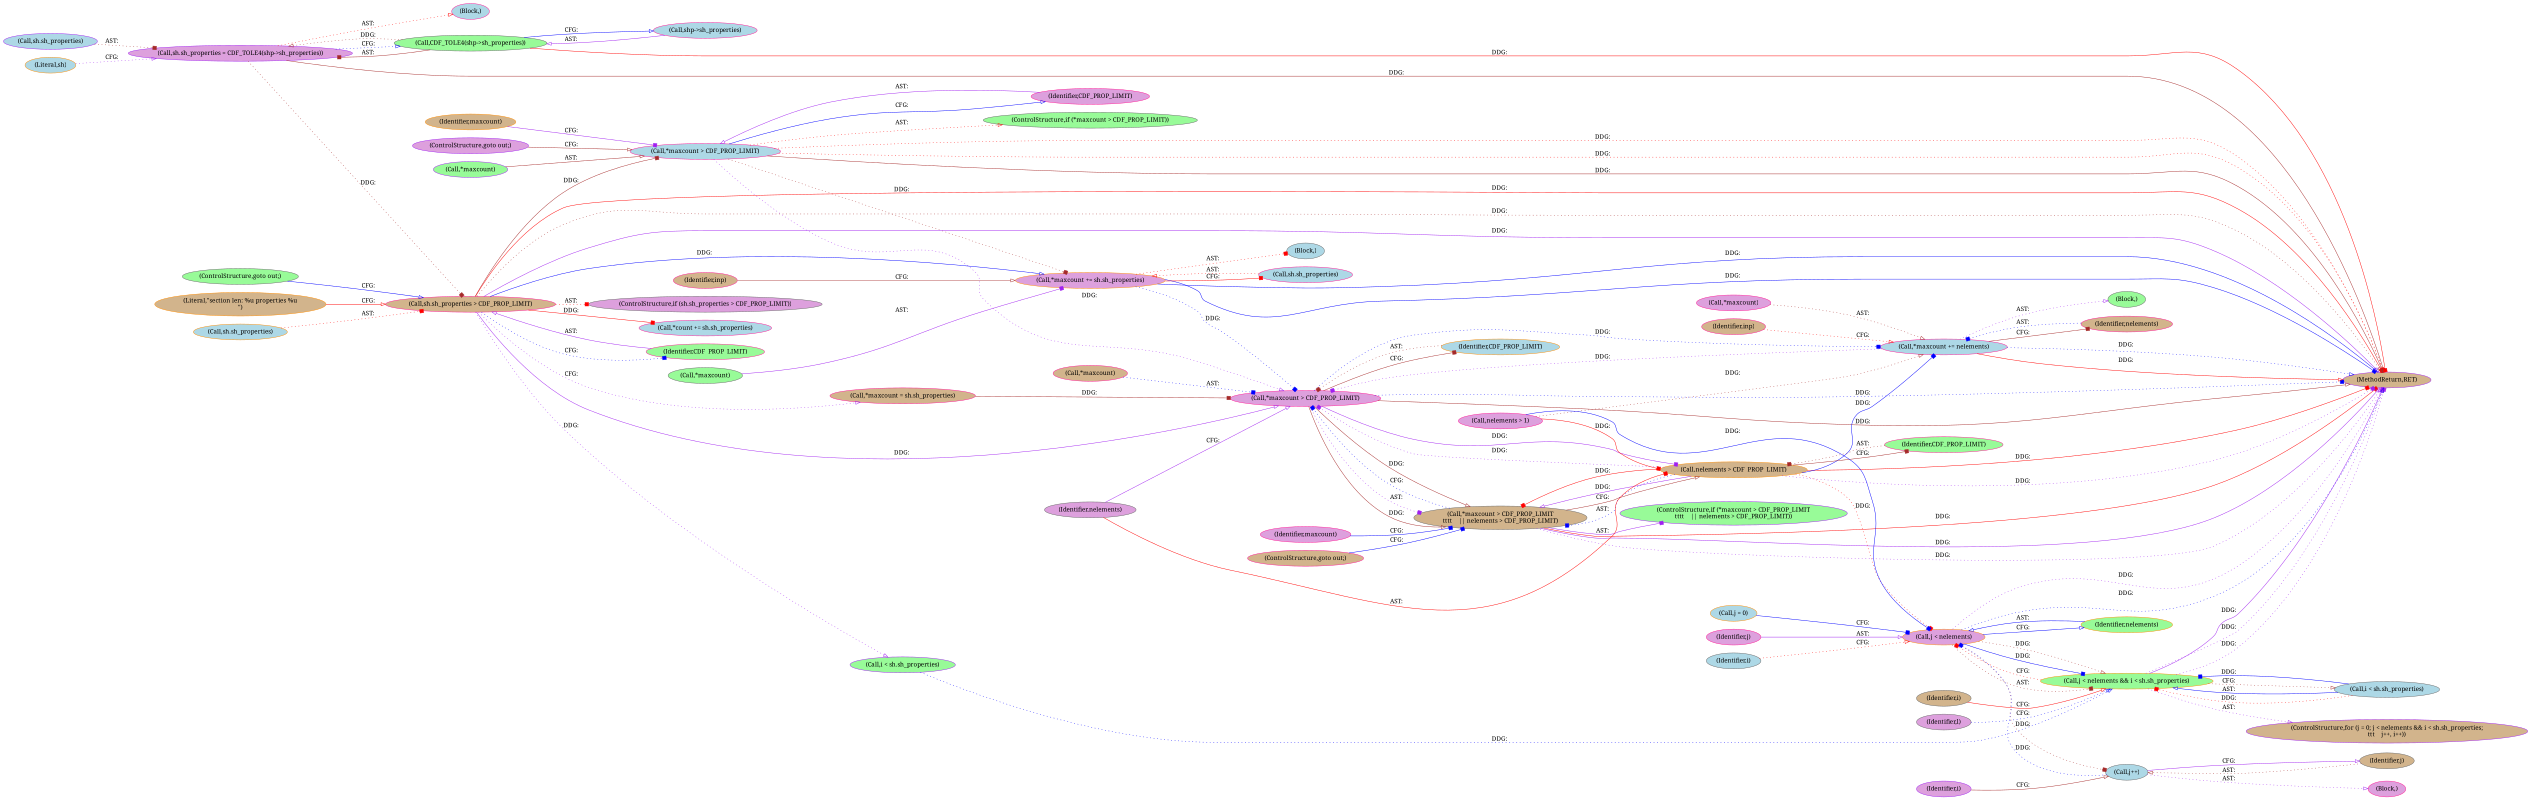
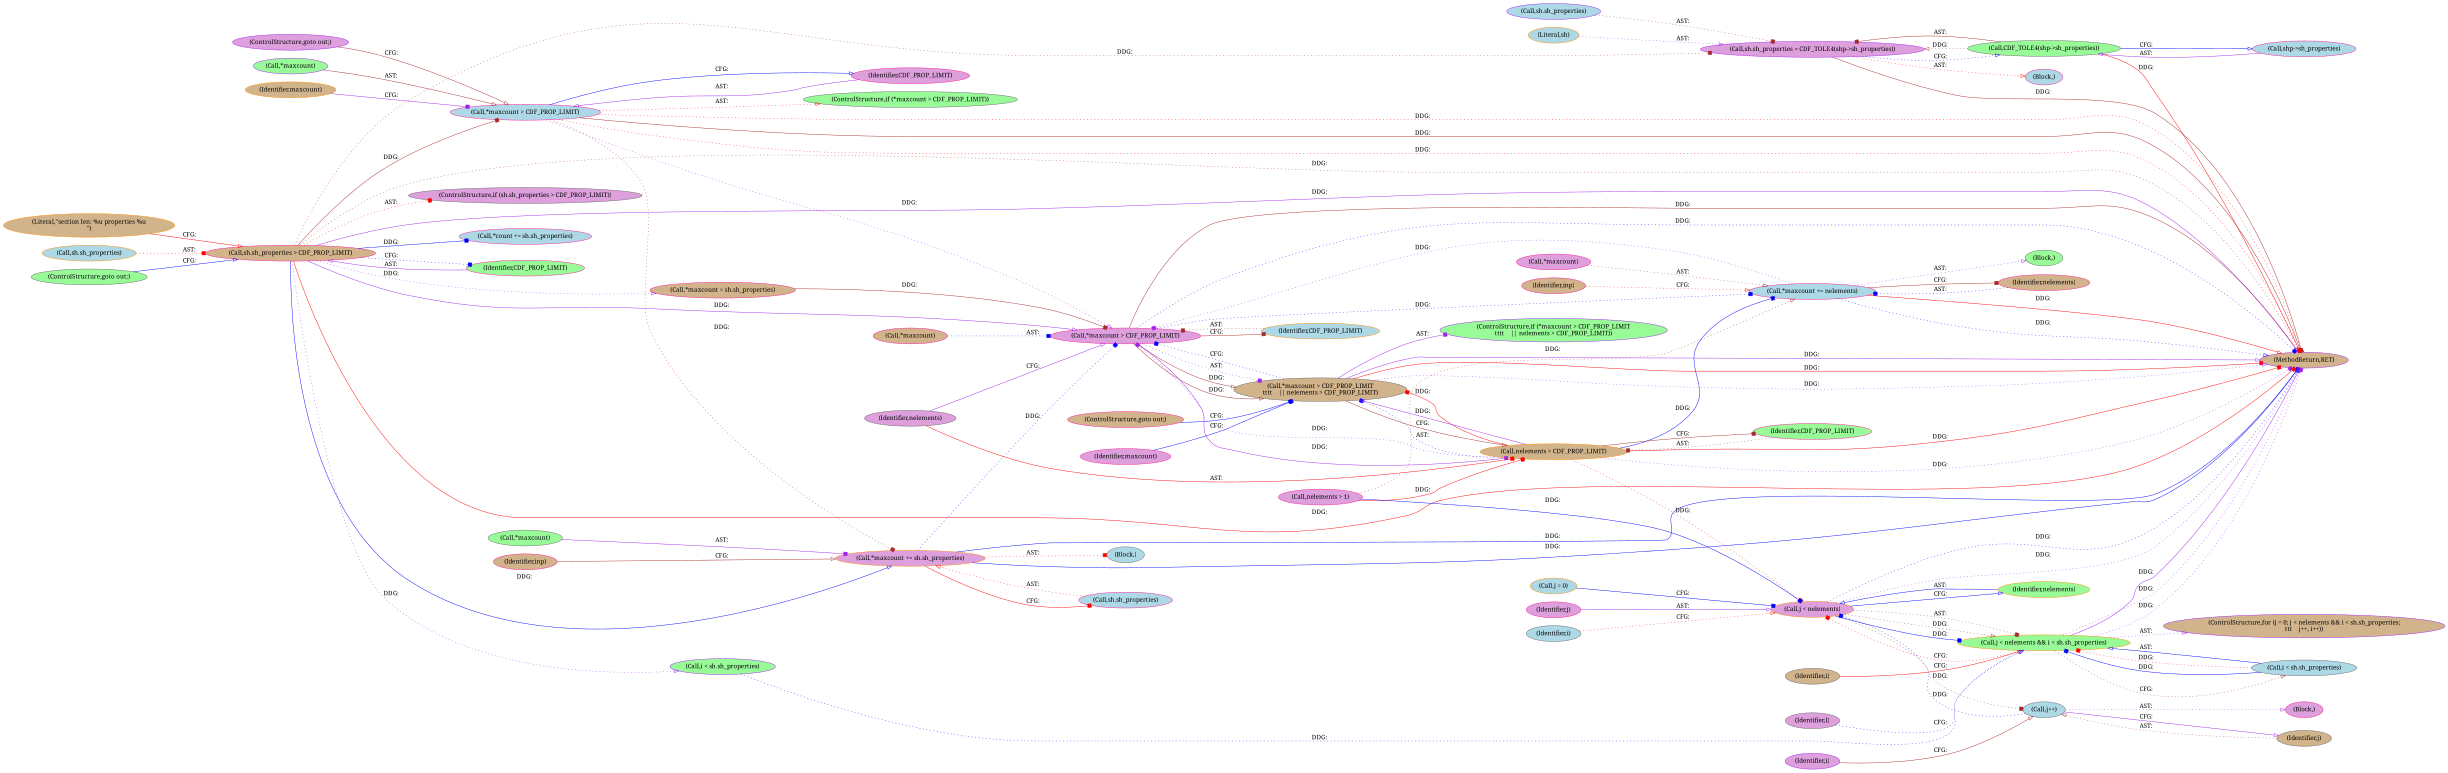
(113, 57) -> (1684, 39)
(354, 177) -> (956, 52)
(589, 316) -> (411, 245)
(572, 374) -> (392, 274)
